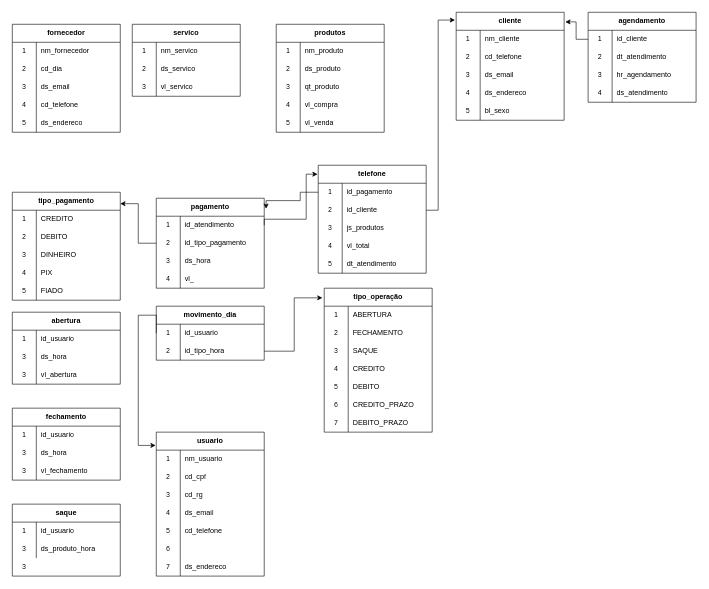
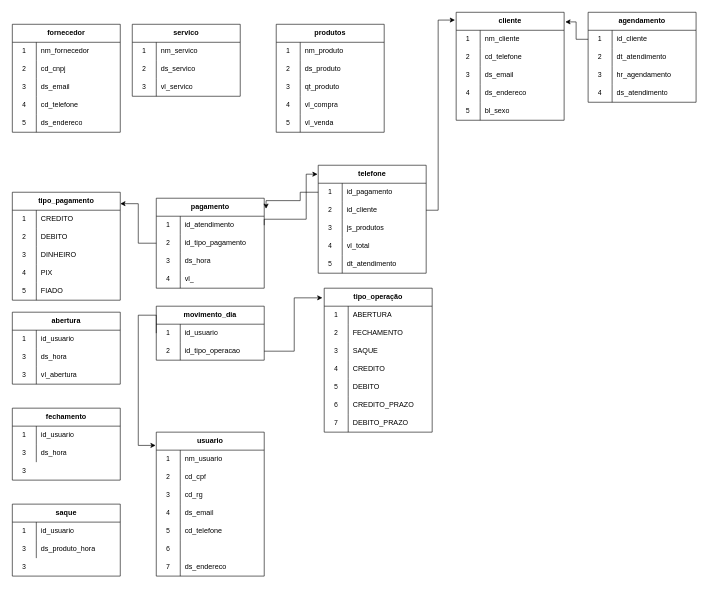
(52, 69) -> (55, 69)
(207, 351) -> (215, 351)
(78, 471) -> none
